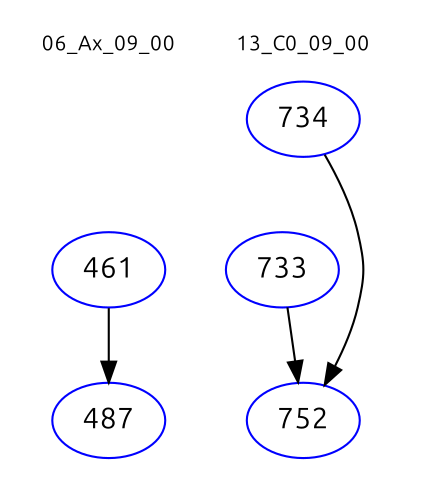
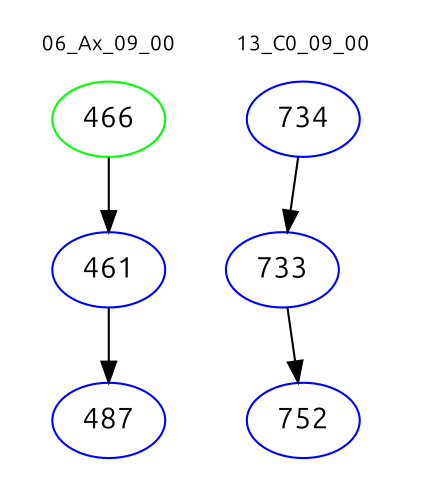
none -> (109, 119)
(363, 259) -> (294, 184)
